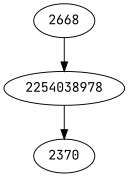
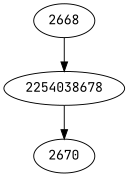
(64, 88) -> (64, 88)
(64, 156) -> (64, 156)
